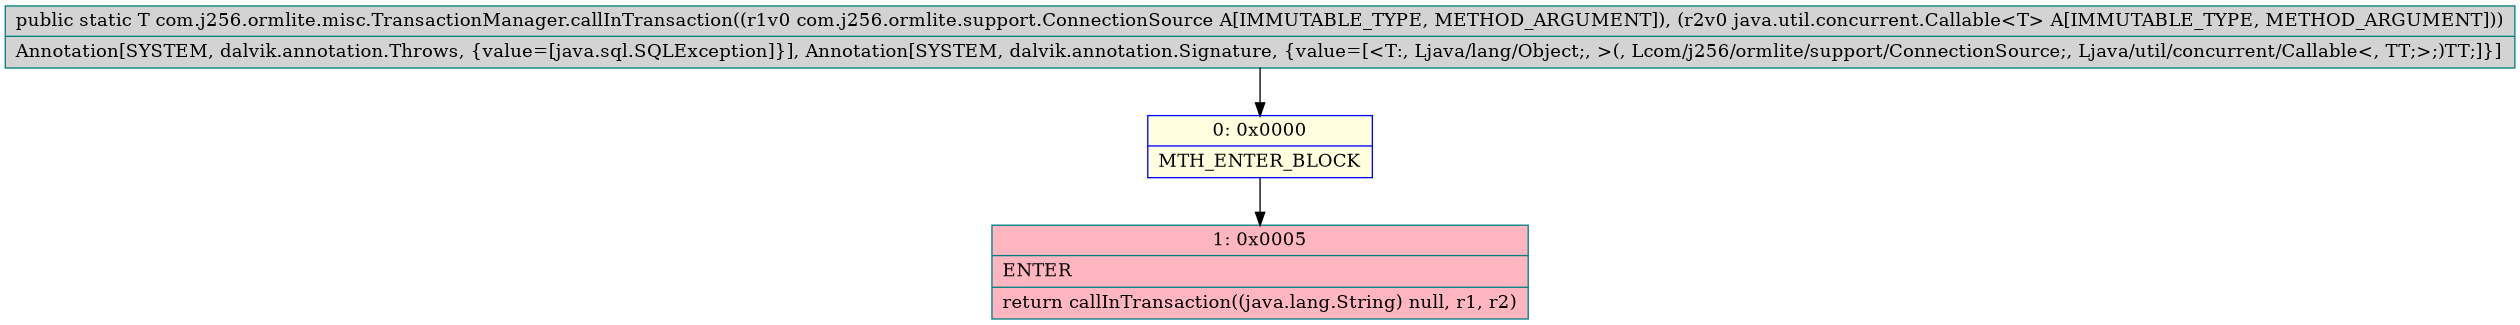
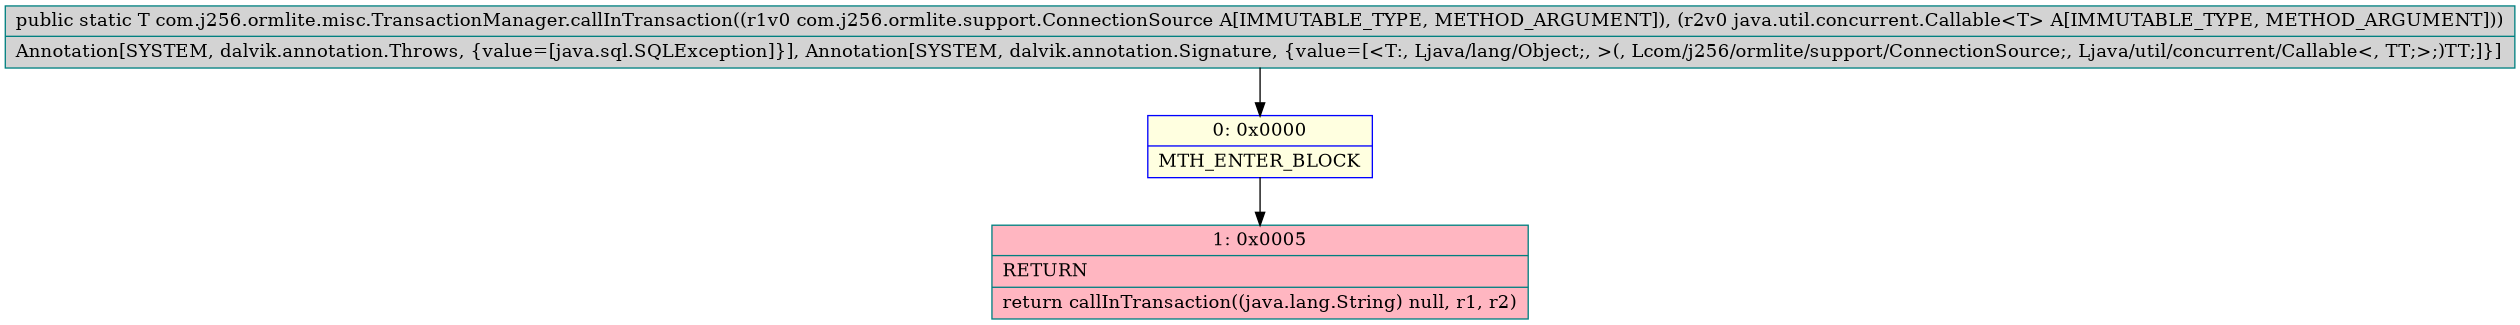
(1038, 271) -> (1045, 271)
